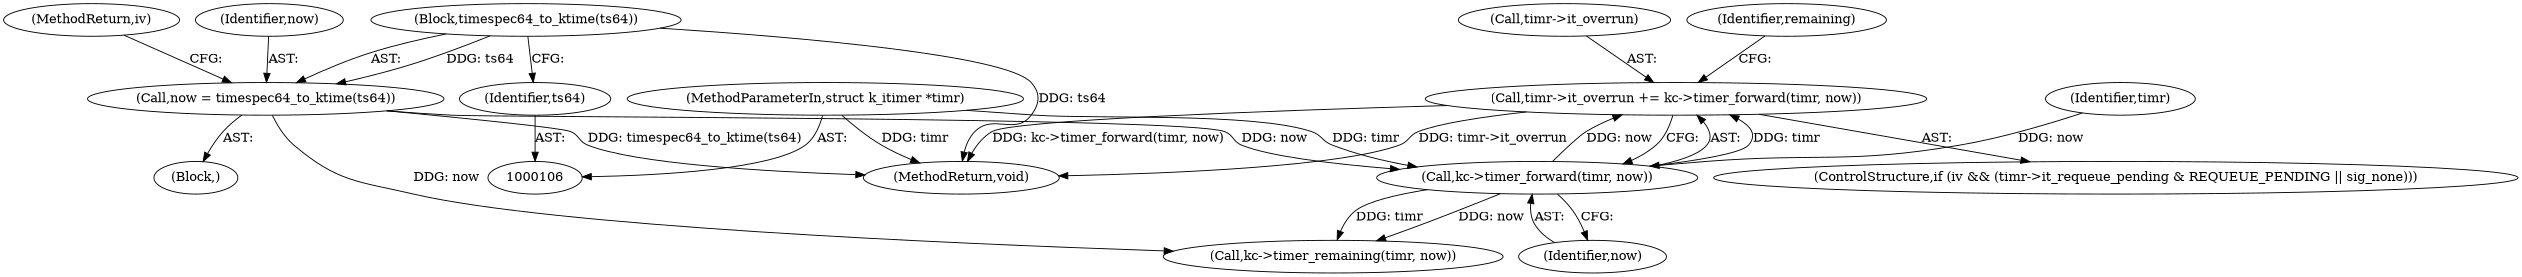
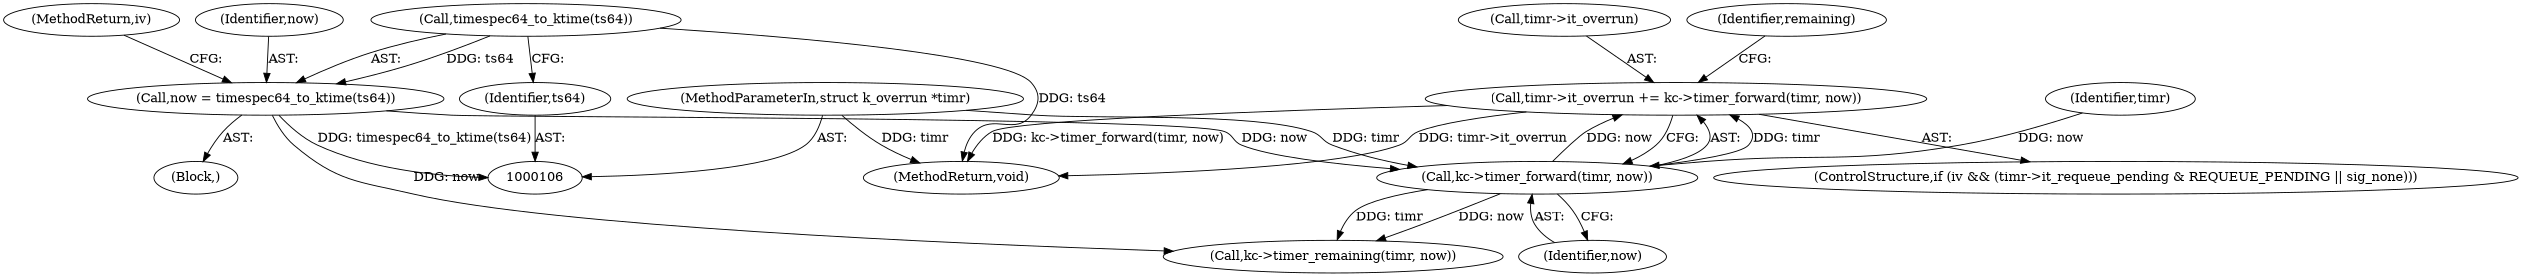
(526, 20) -> (526, 20)
(825, 99) -> (825, 99)
(618, 153) -> (373, 164)
